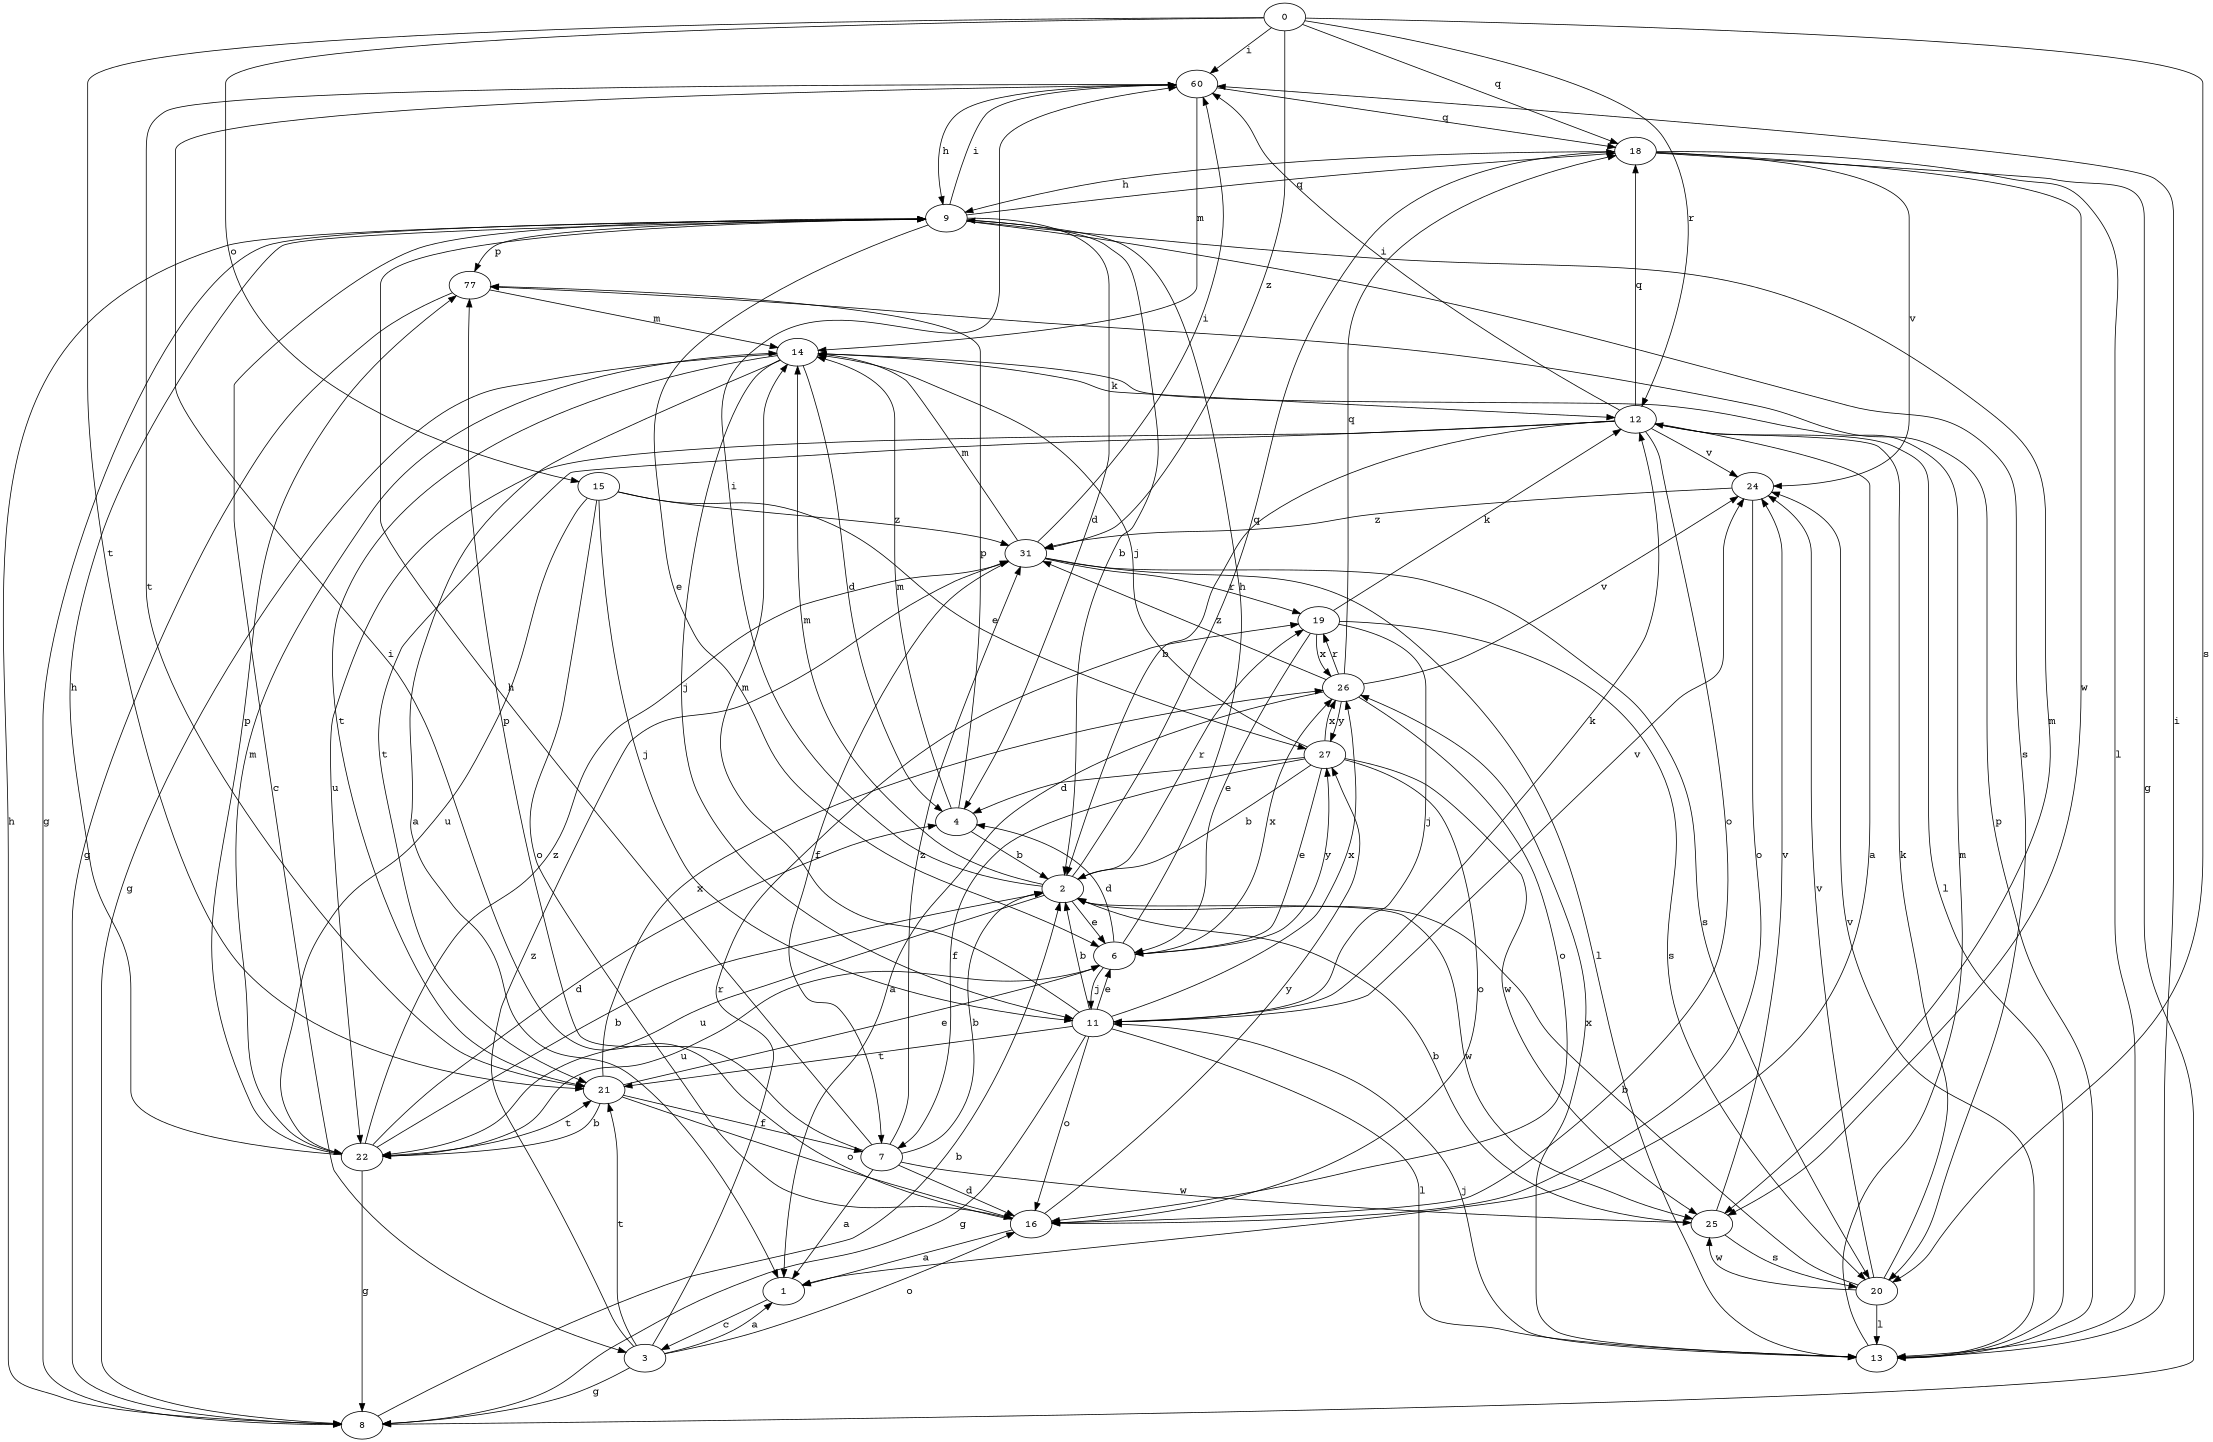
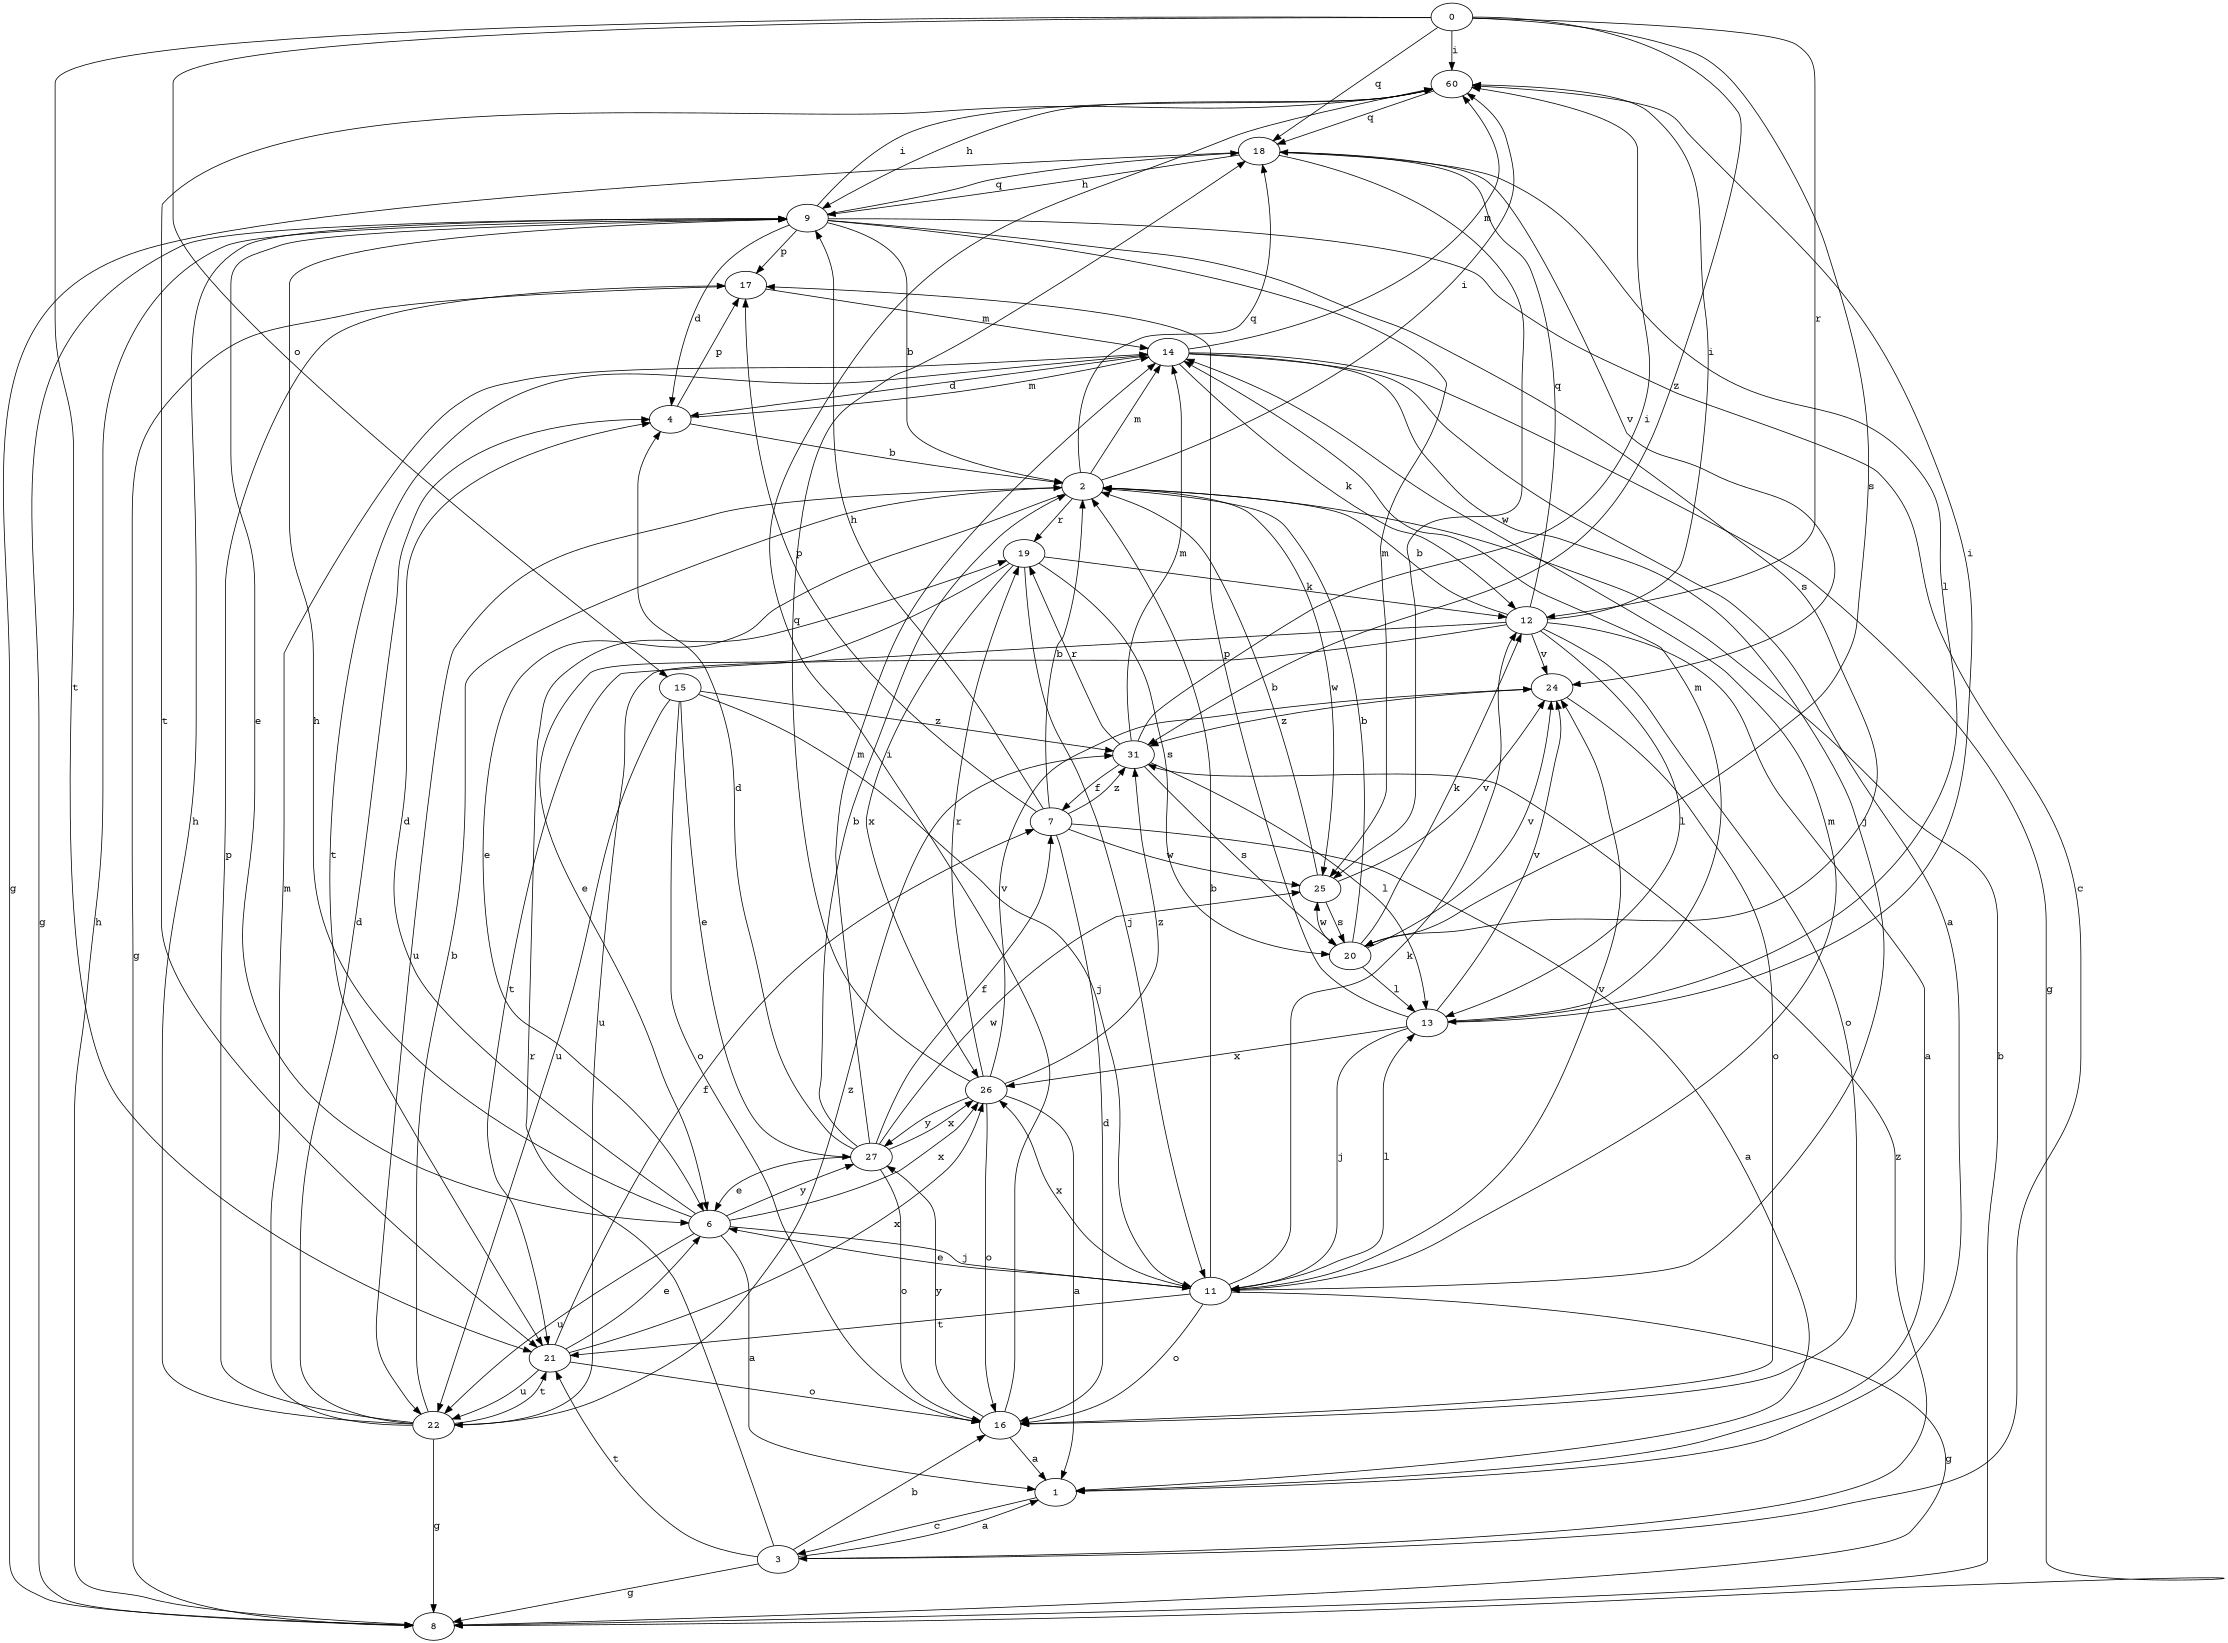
(470, 285) -> (746, 285)
(1123, 317) -> (1402, 278)
(1136, 553) -> (861, 755)
(597, 1123) -> (523, 1392)
(910, 1291) -> (915, 1492)
none -> (787, 1448)
